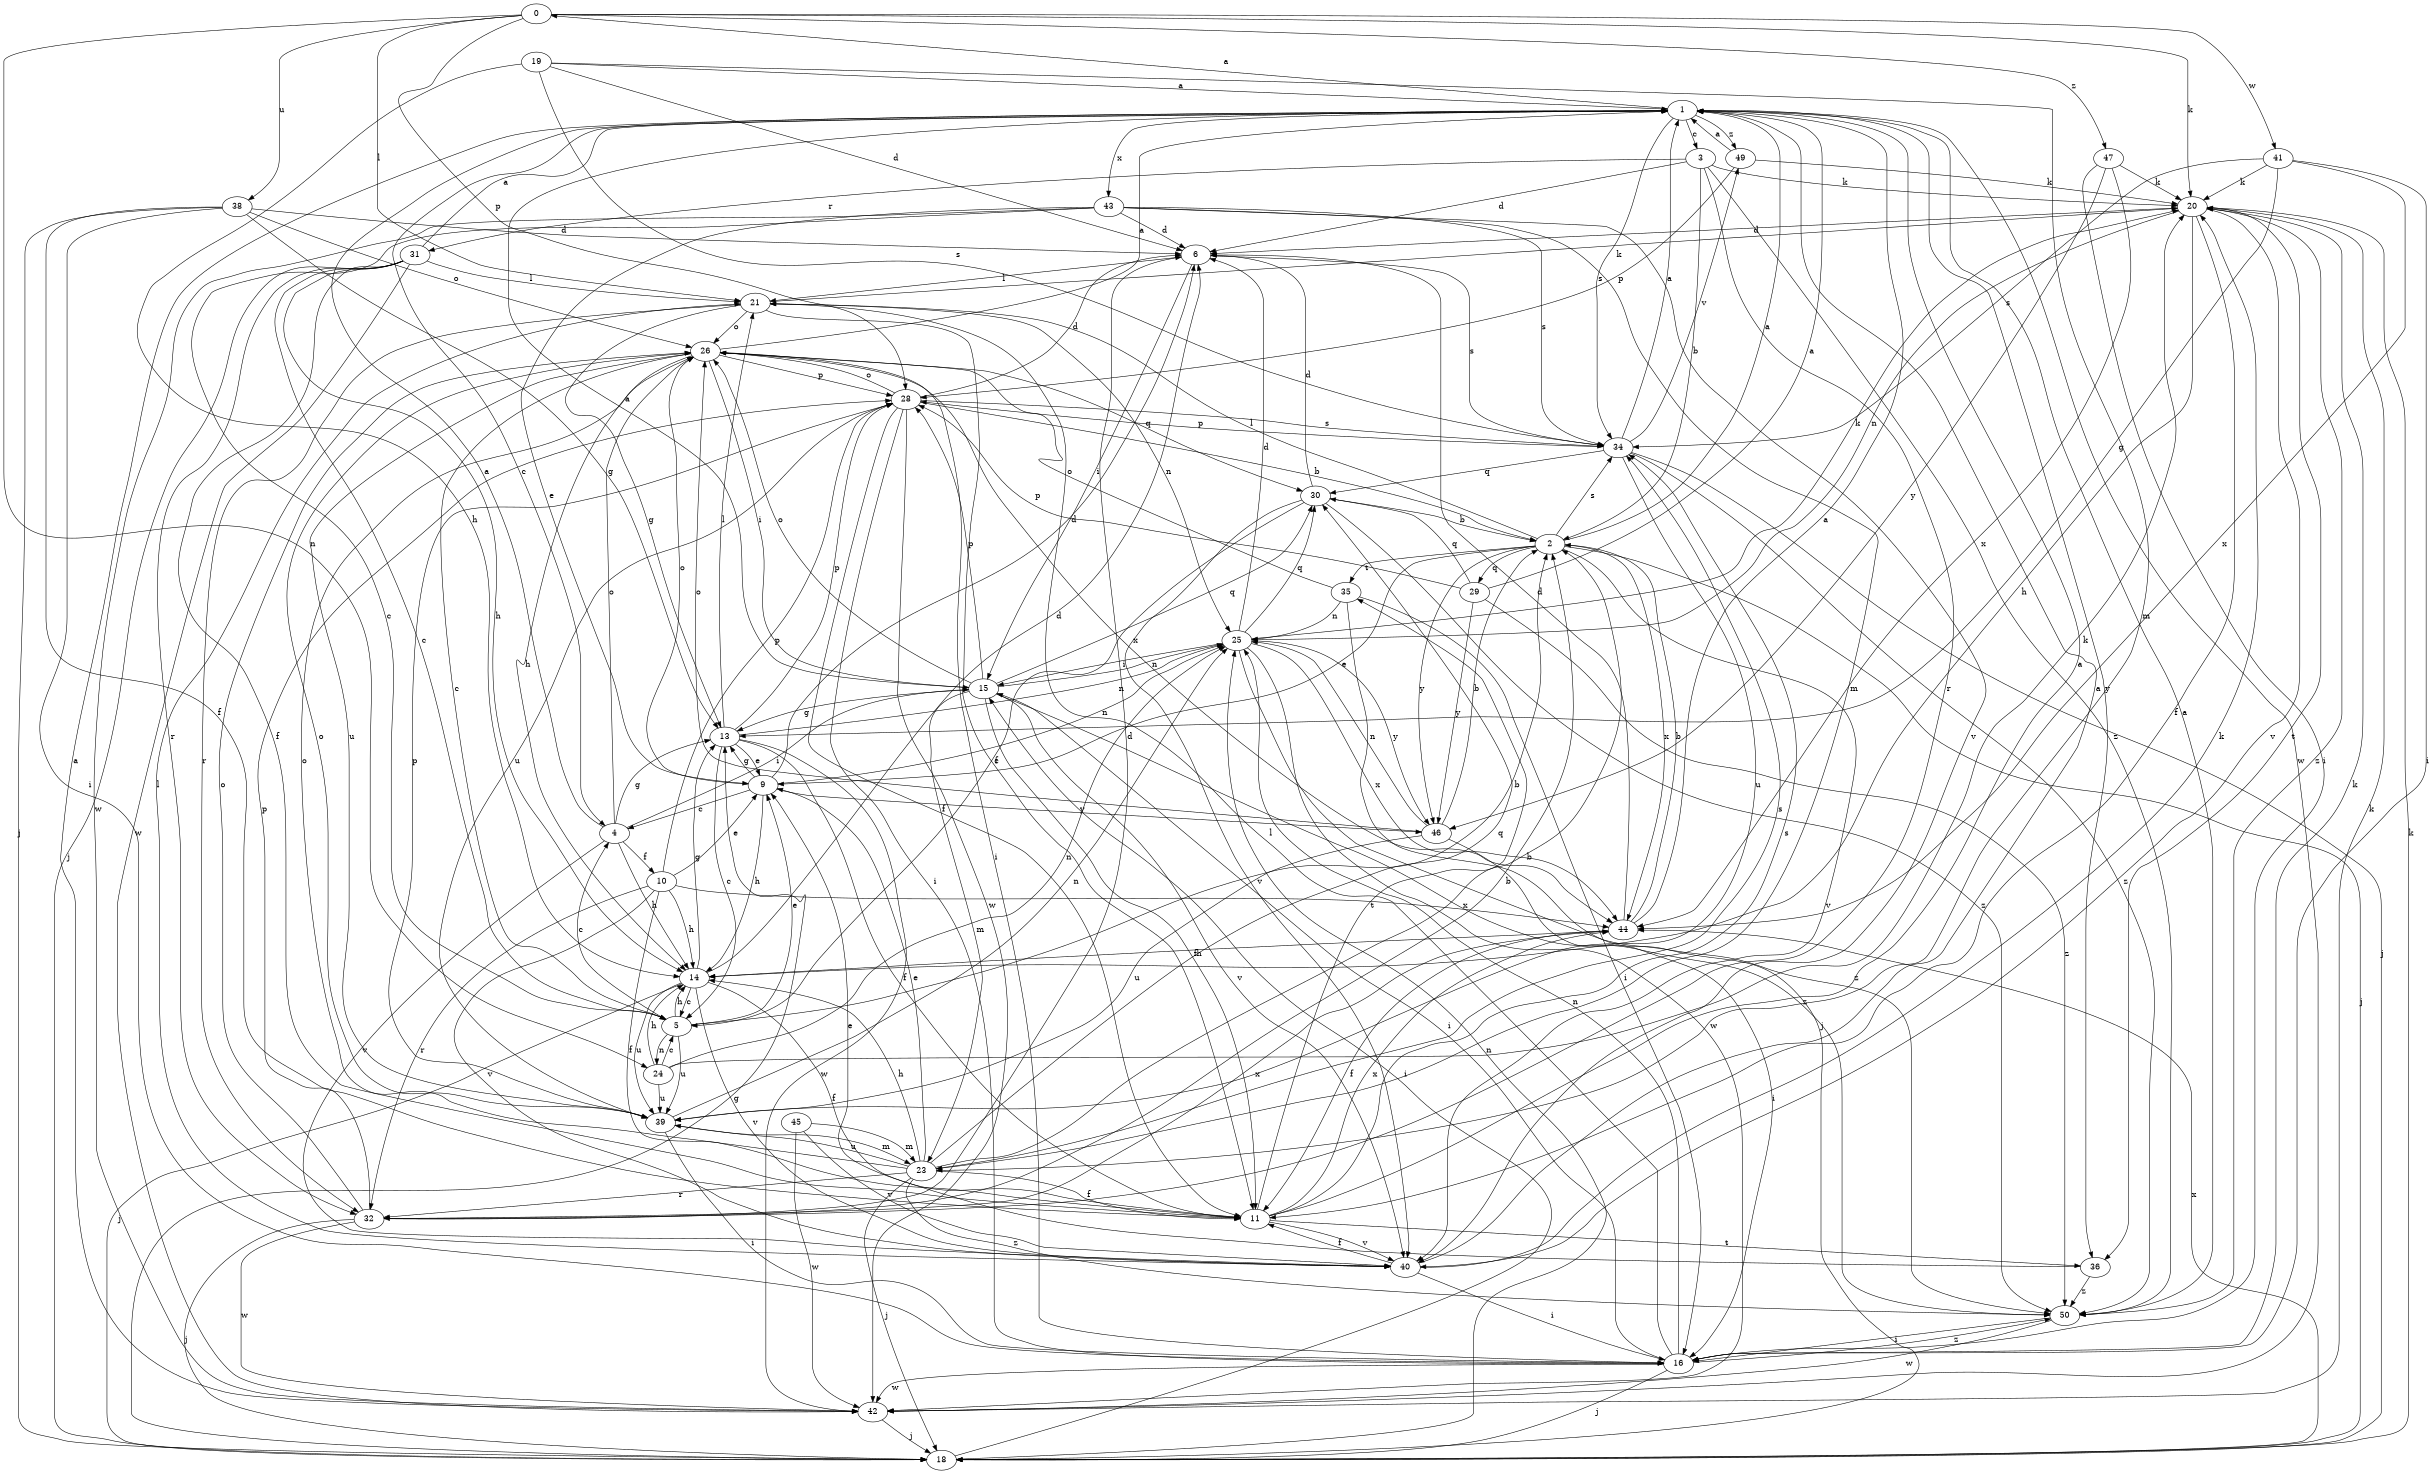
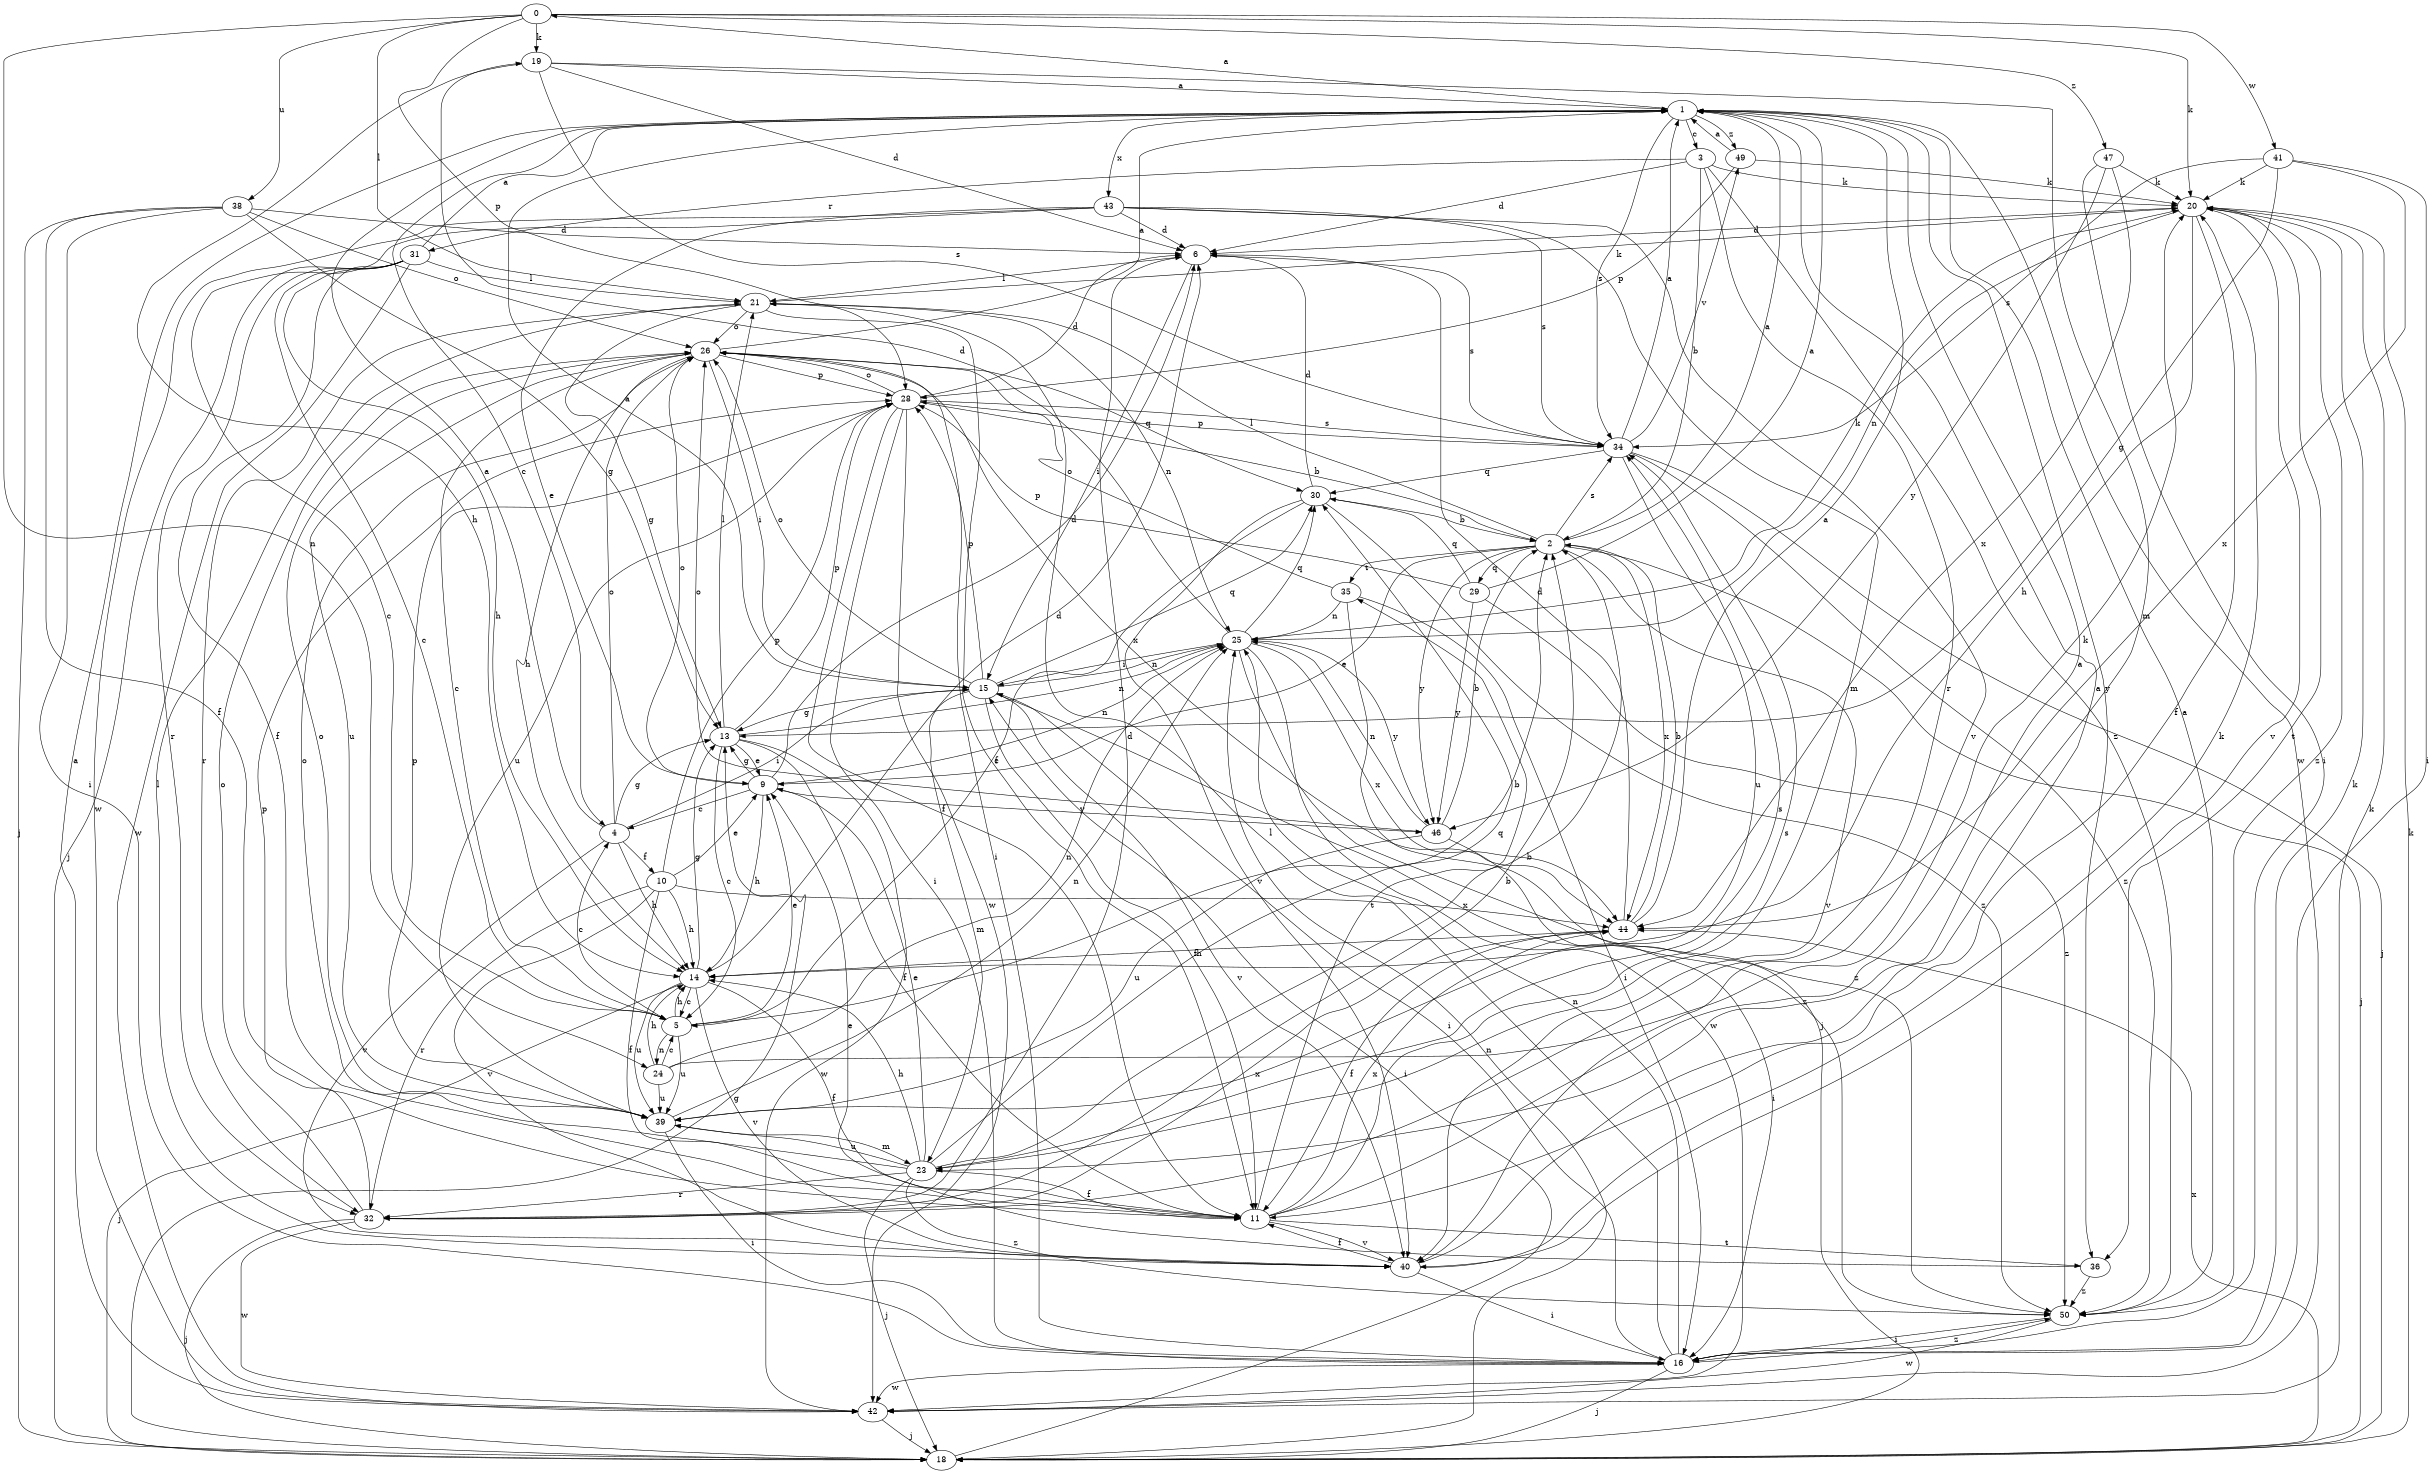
none -> (536, 35)
(1263, 443) -> (776, 330)
(796, 1123) -> none
